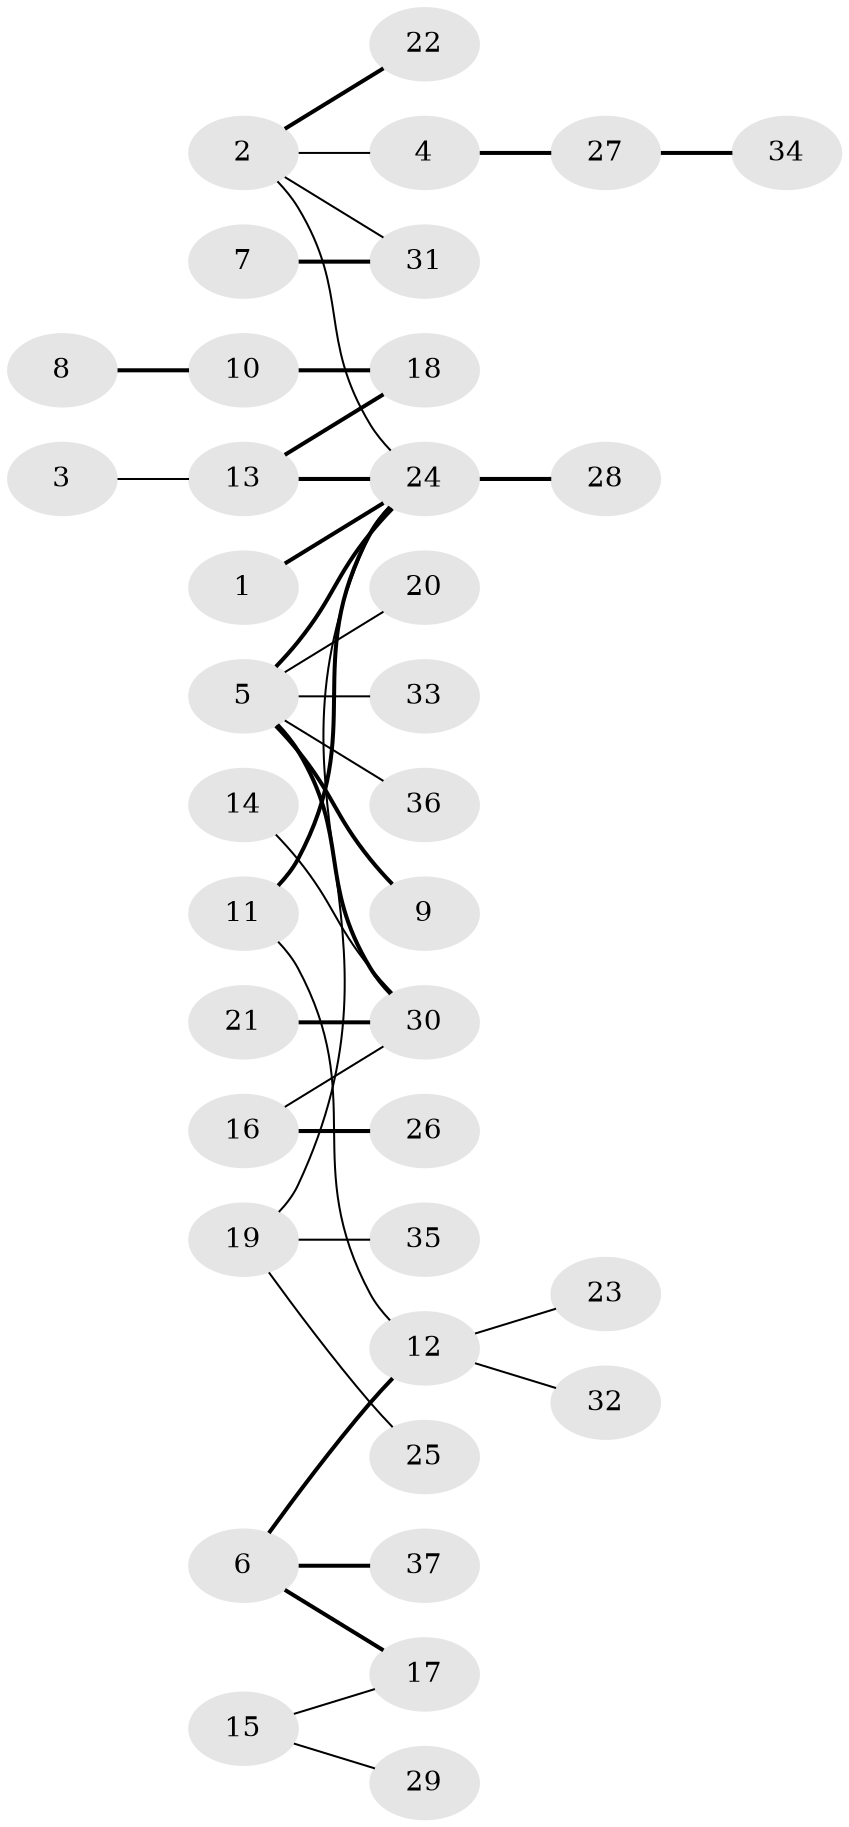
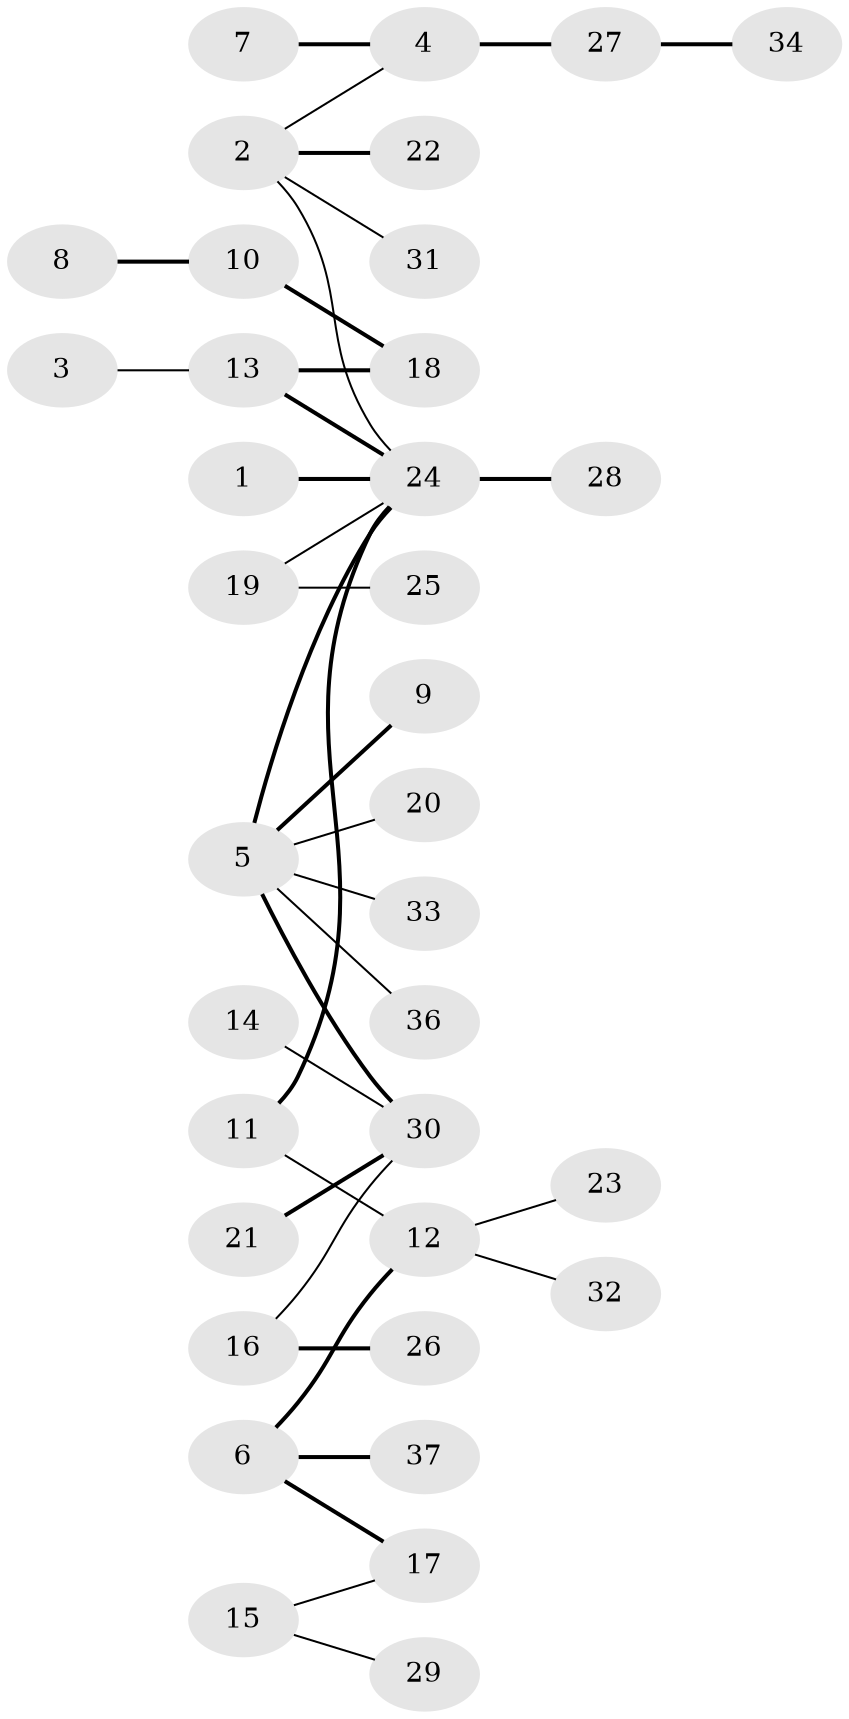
(336, 262) -> (334, 44)
(425, 1240) -> none
